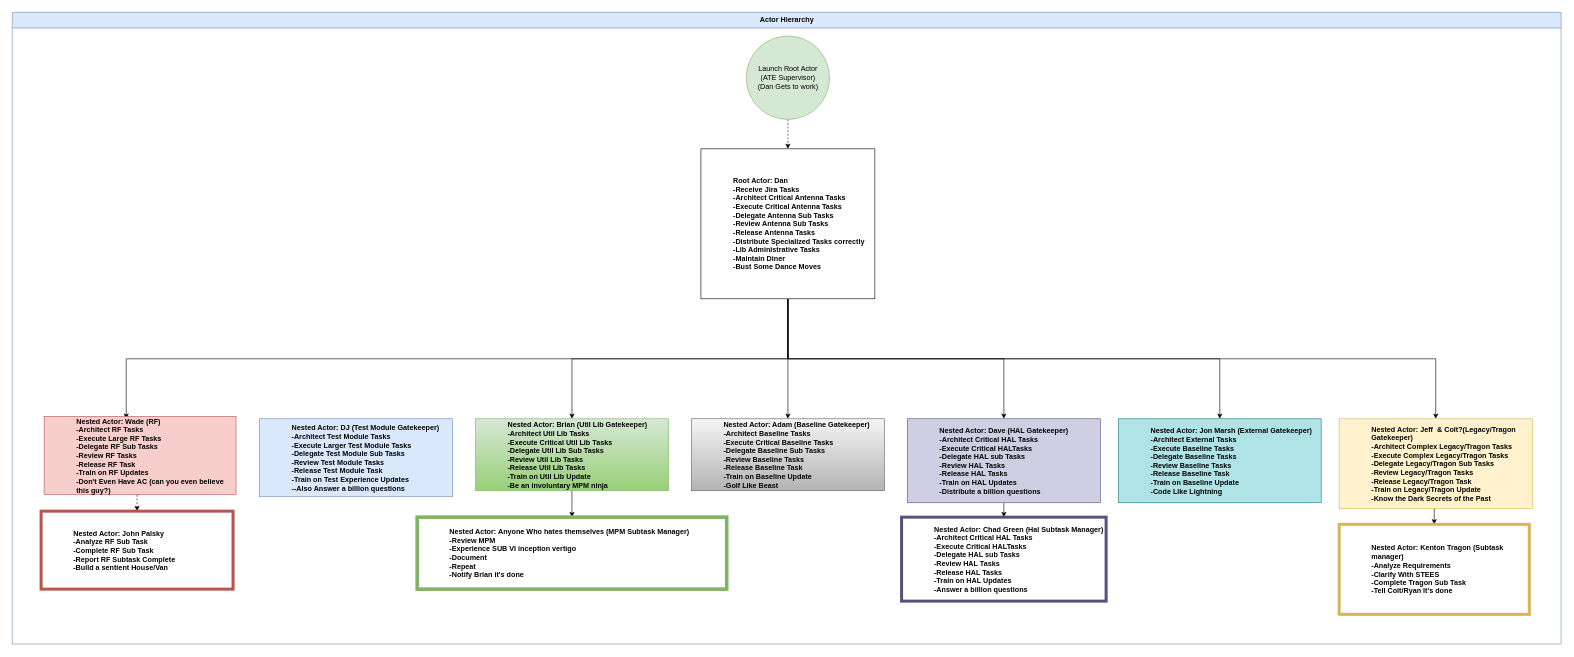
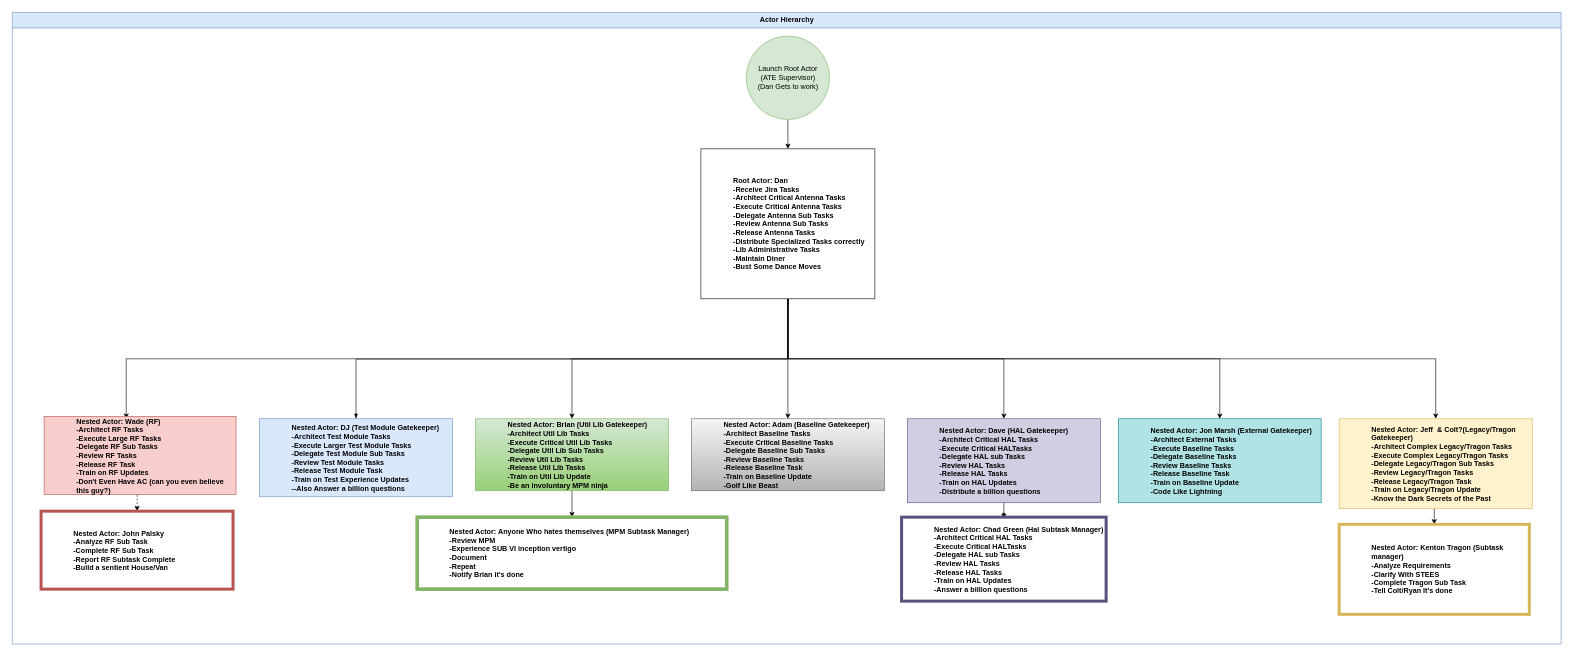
(788, 132) -> (788, 132)
none -> (356, 412)
(1004, 511) -> (1004, 511)
